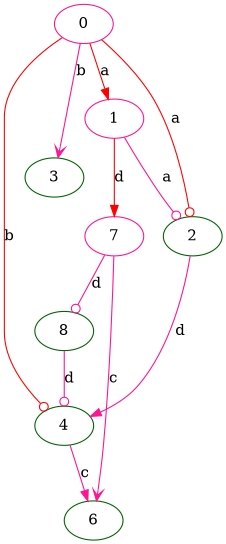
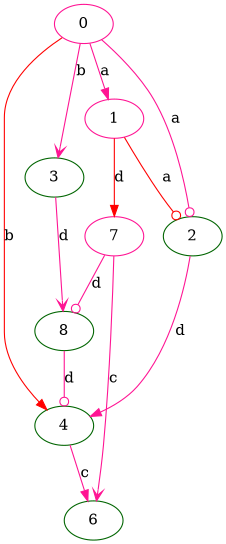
(97, 66) -> (97, 66)
(162, 115) -> (162, 115)
(148, 175) -> (148, 175)
(4, 215) -> (4, 215)
none -> (59, 249)
